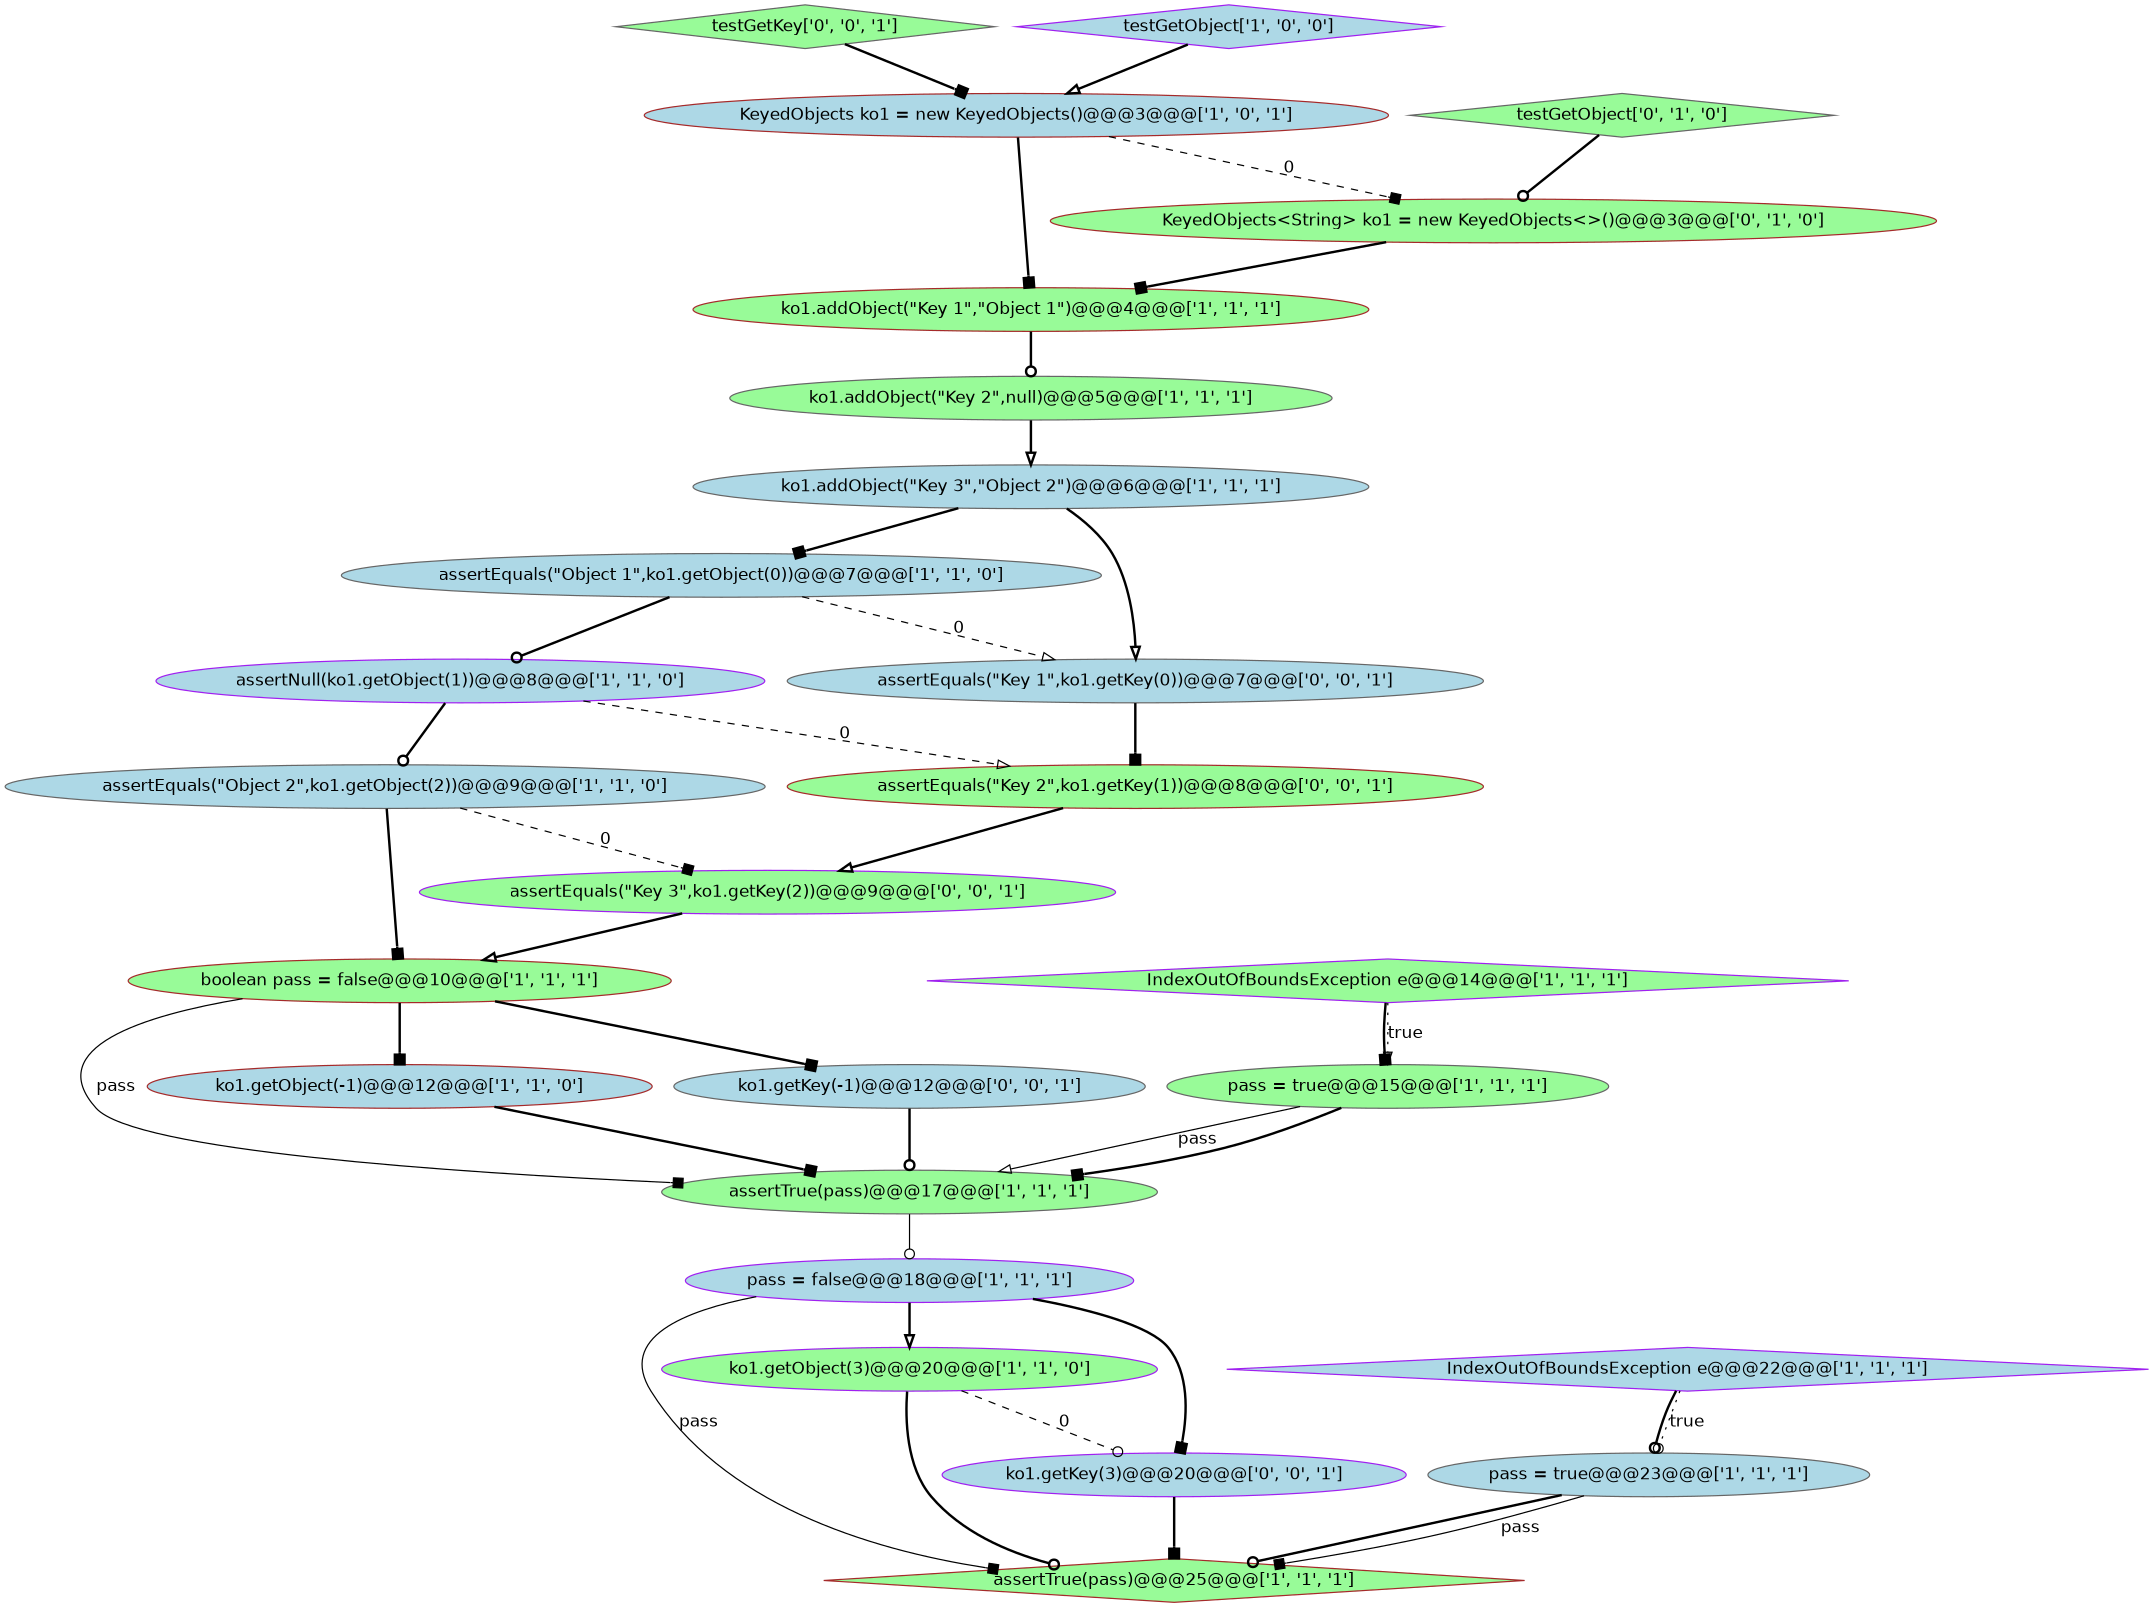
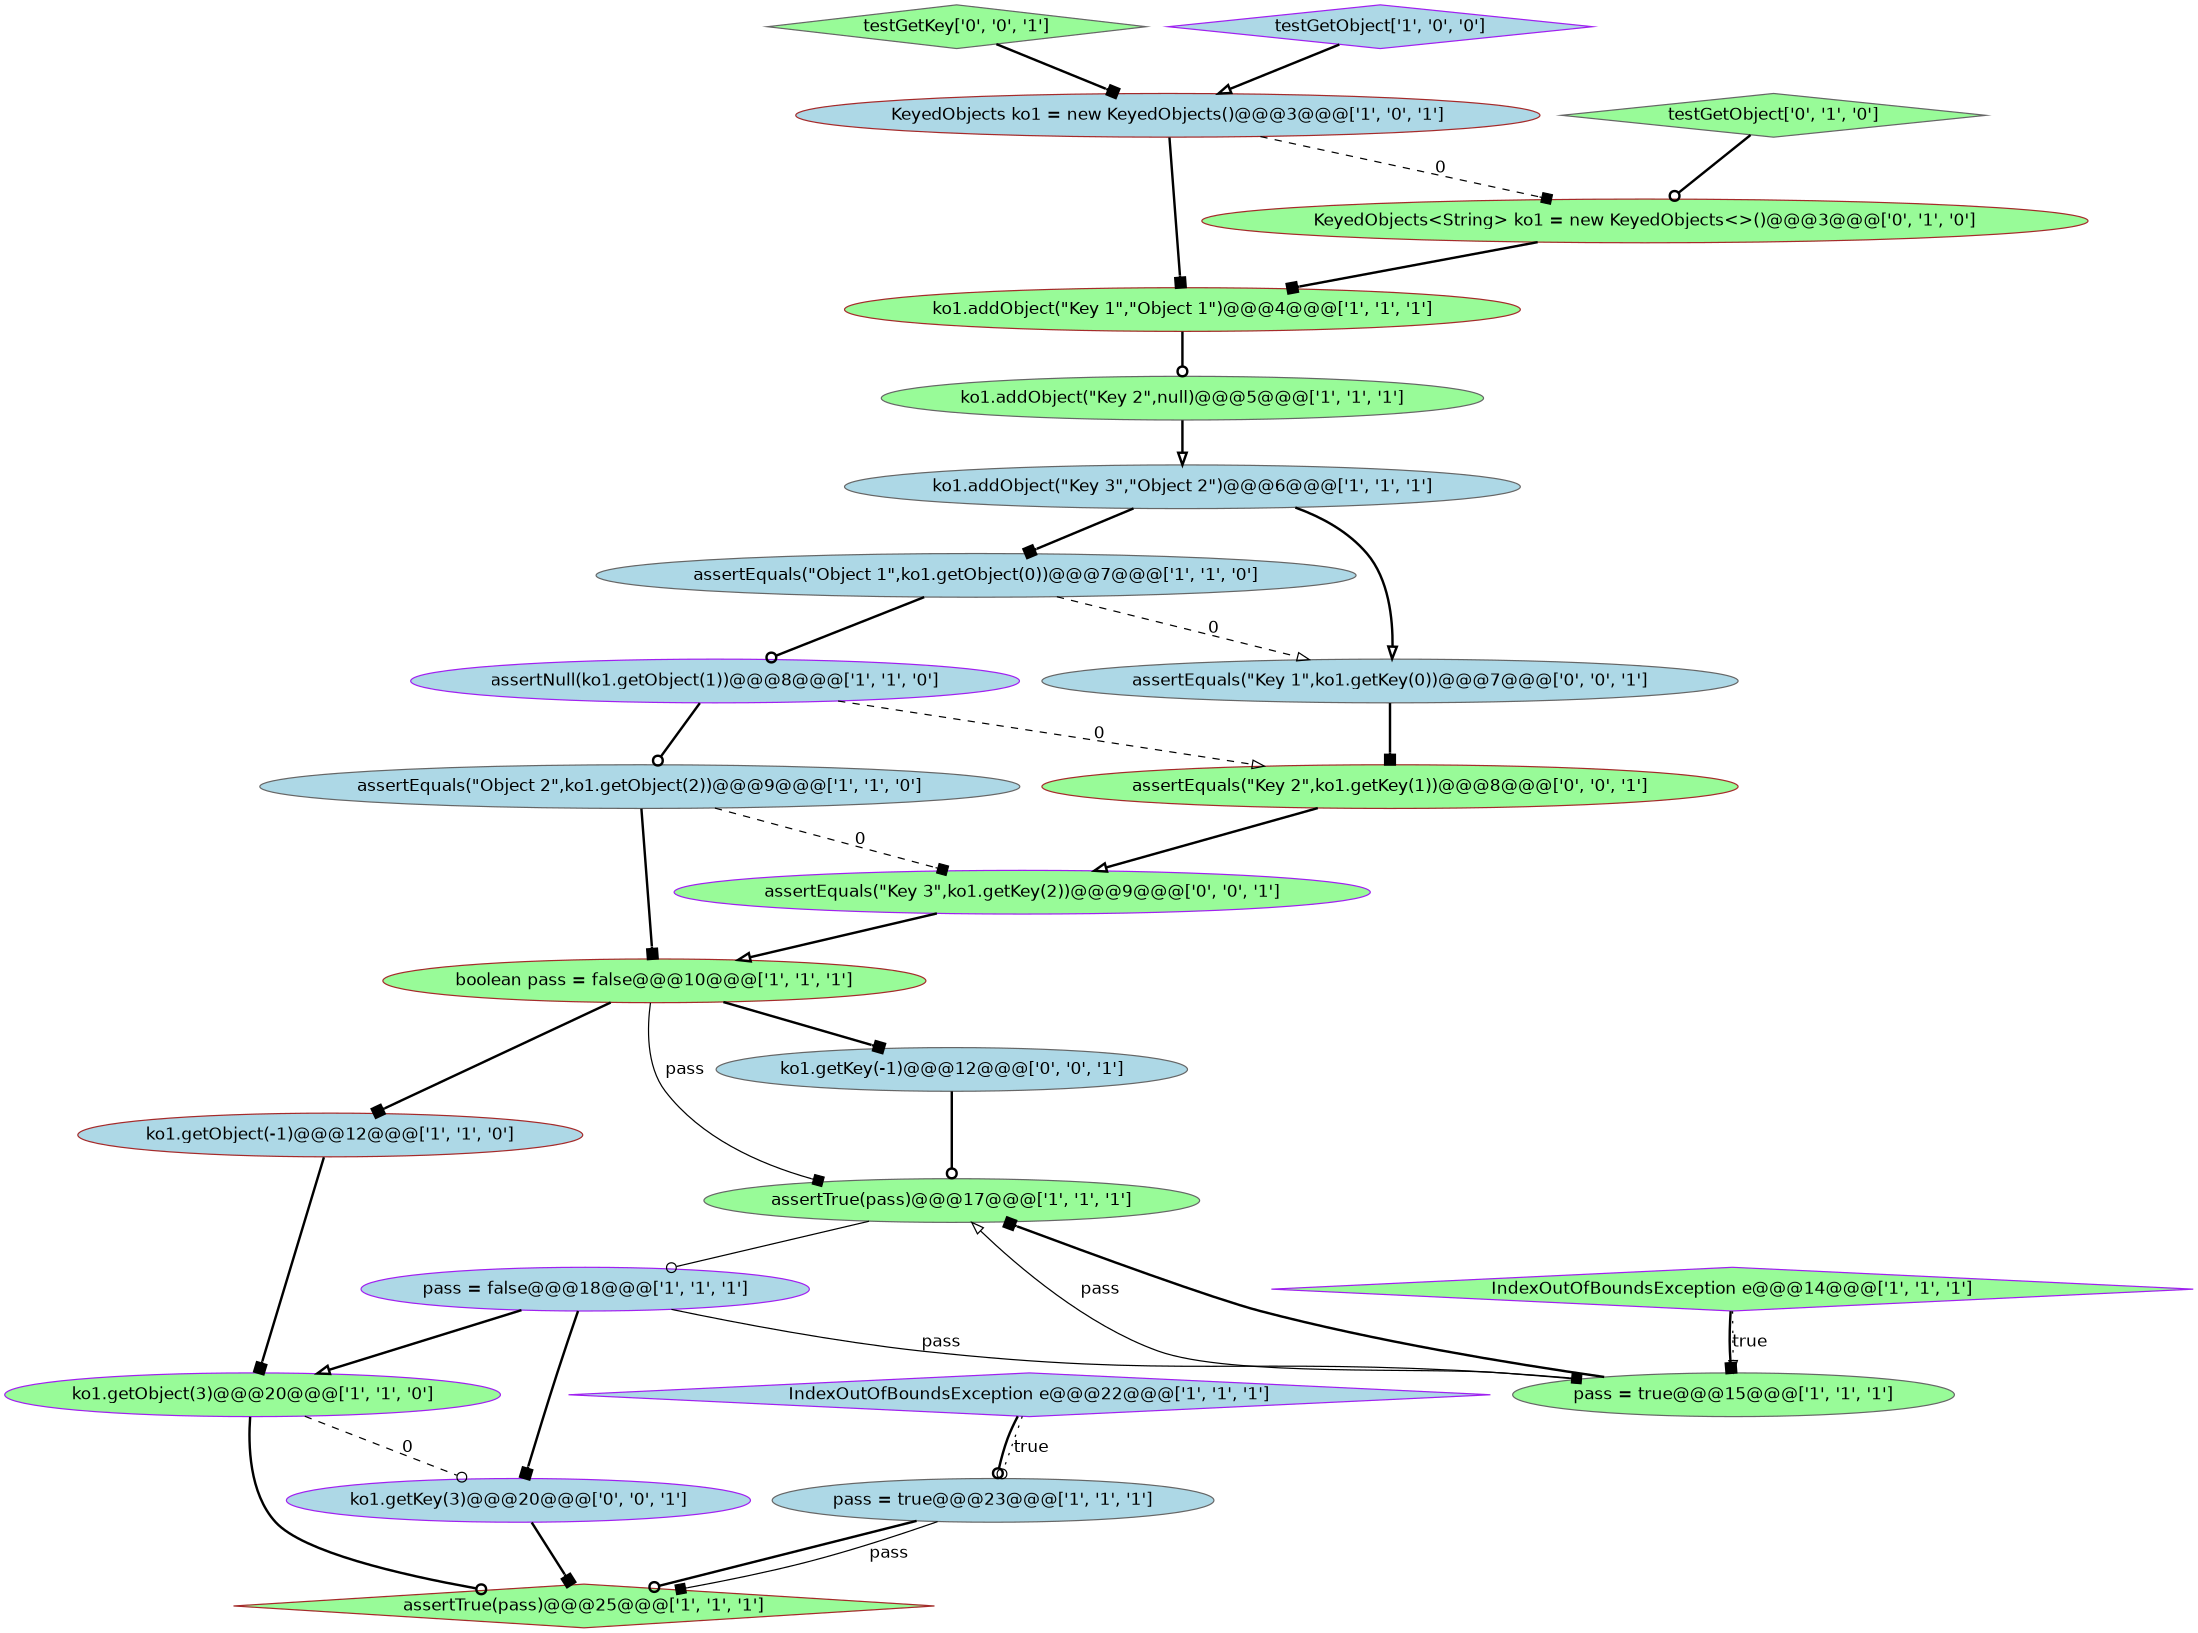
(649, 1138) -> (293, 1259)
(726, 1470) -> (1119, 1365)
